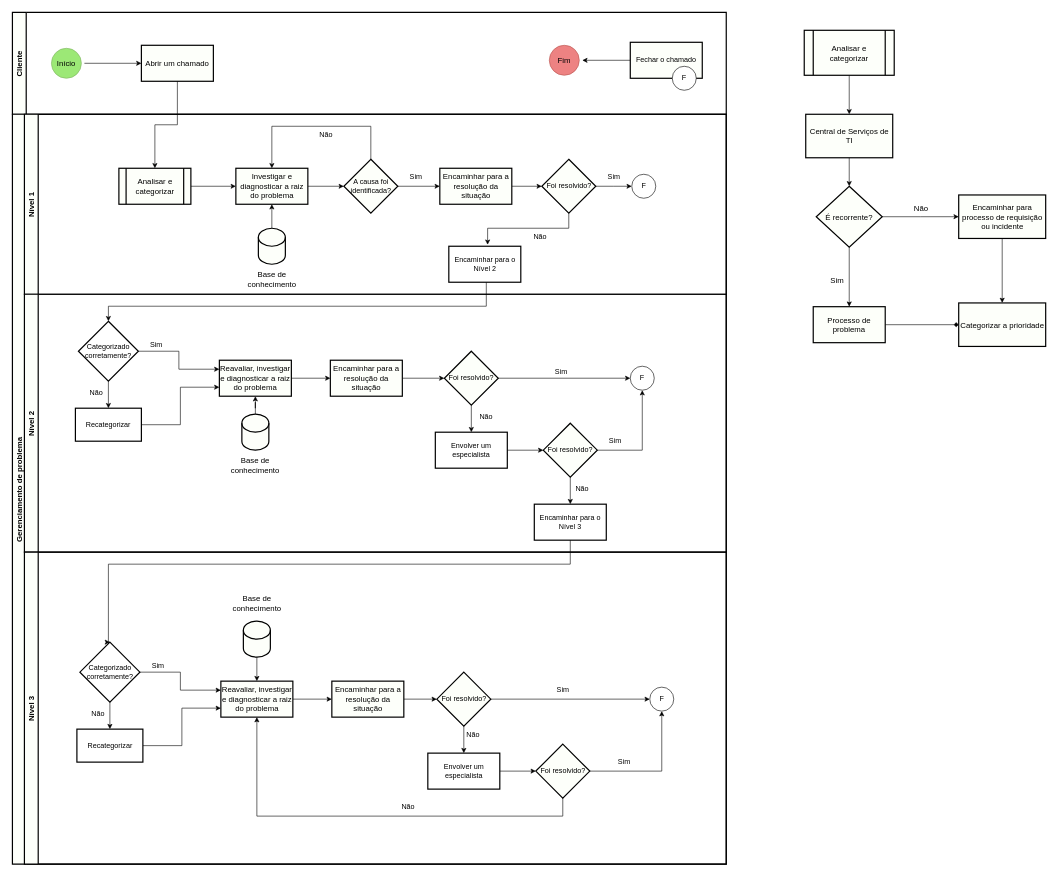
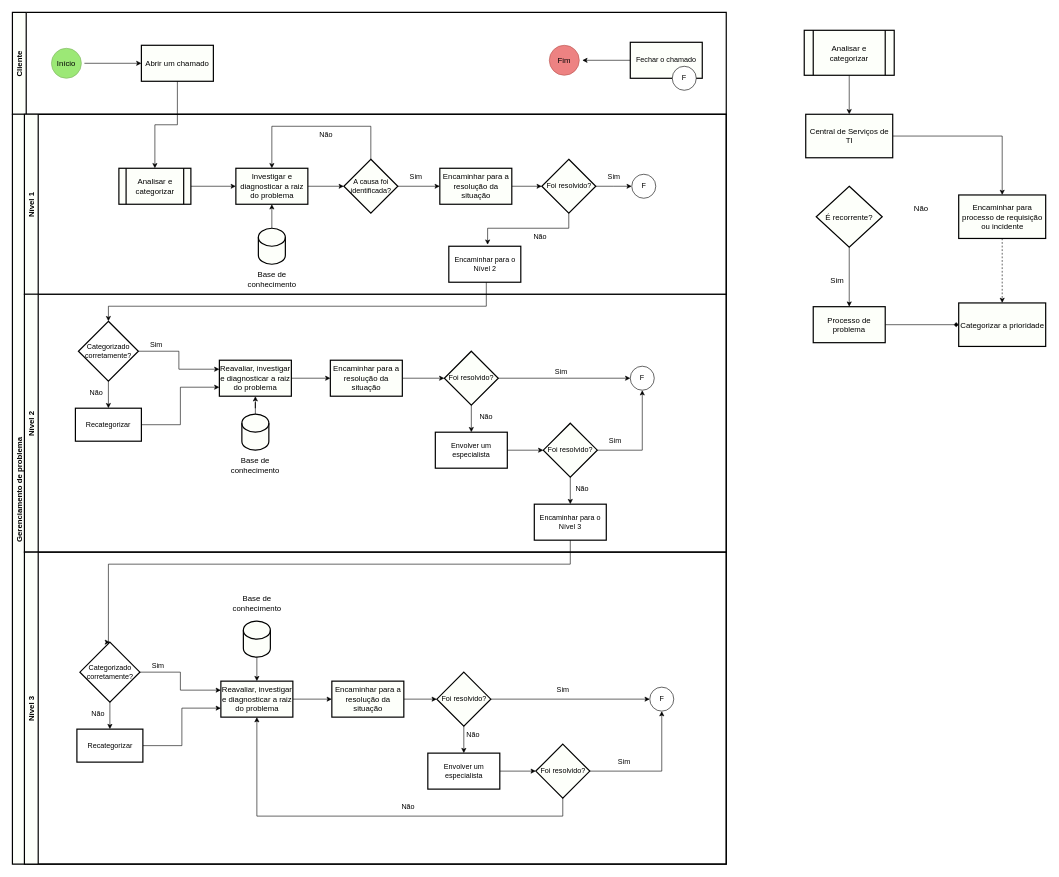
(849, 180) -> (1002, 189)
(953, 217) -> none
(1002, 269) -> (1002, 269)
